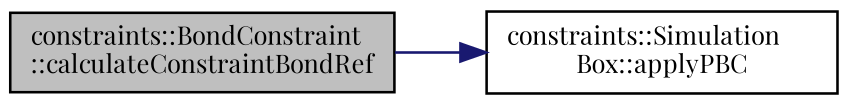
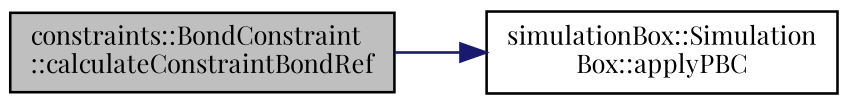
(662, 53) -> (662, 53)
